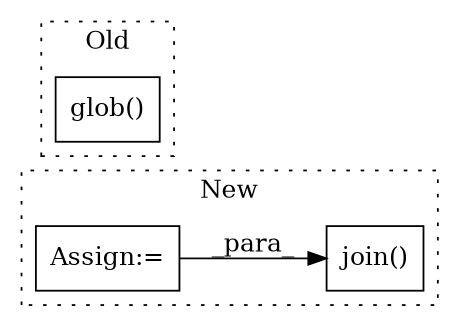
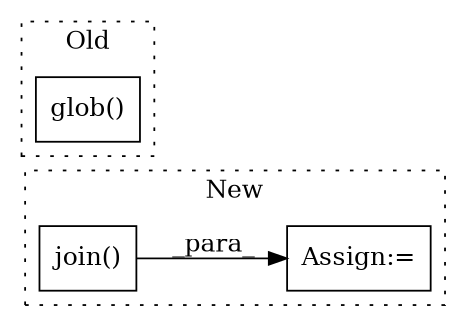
(244, 258) -> (203, 258)
